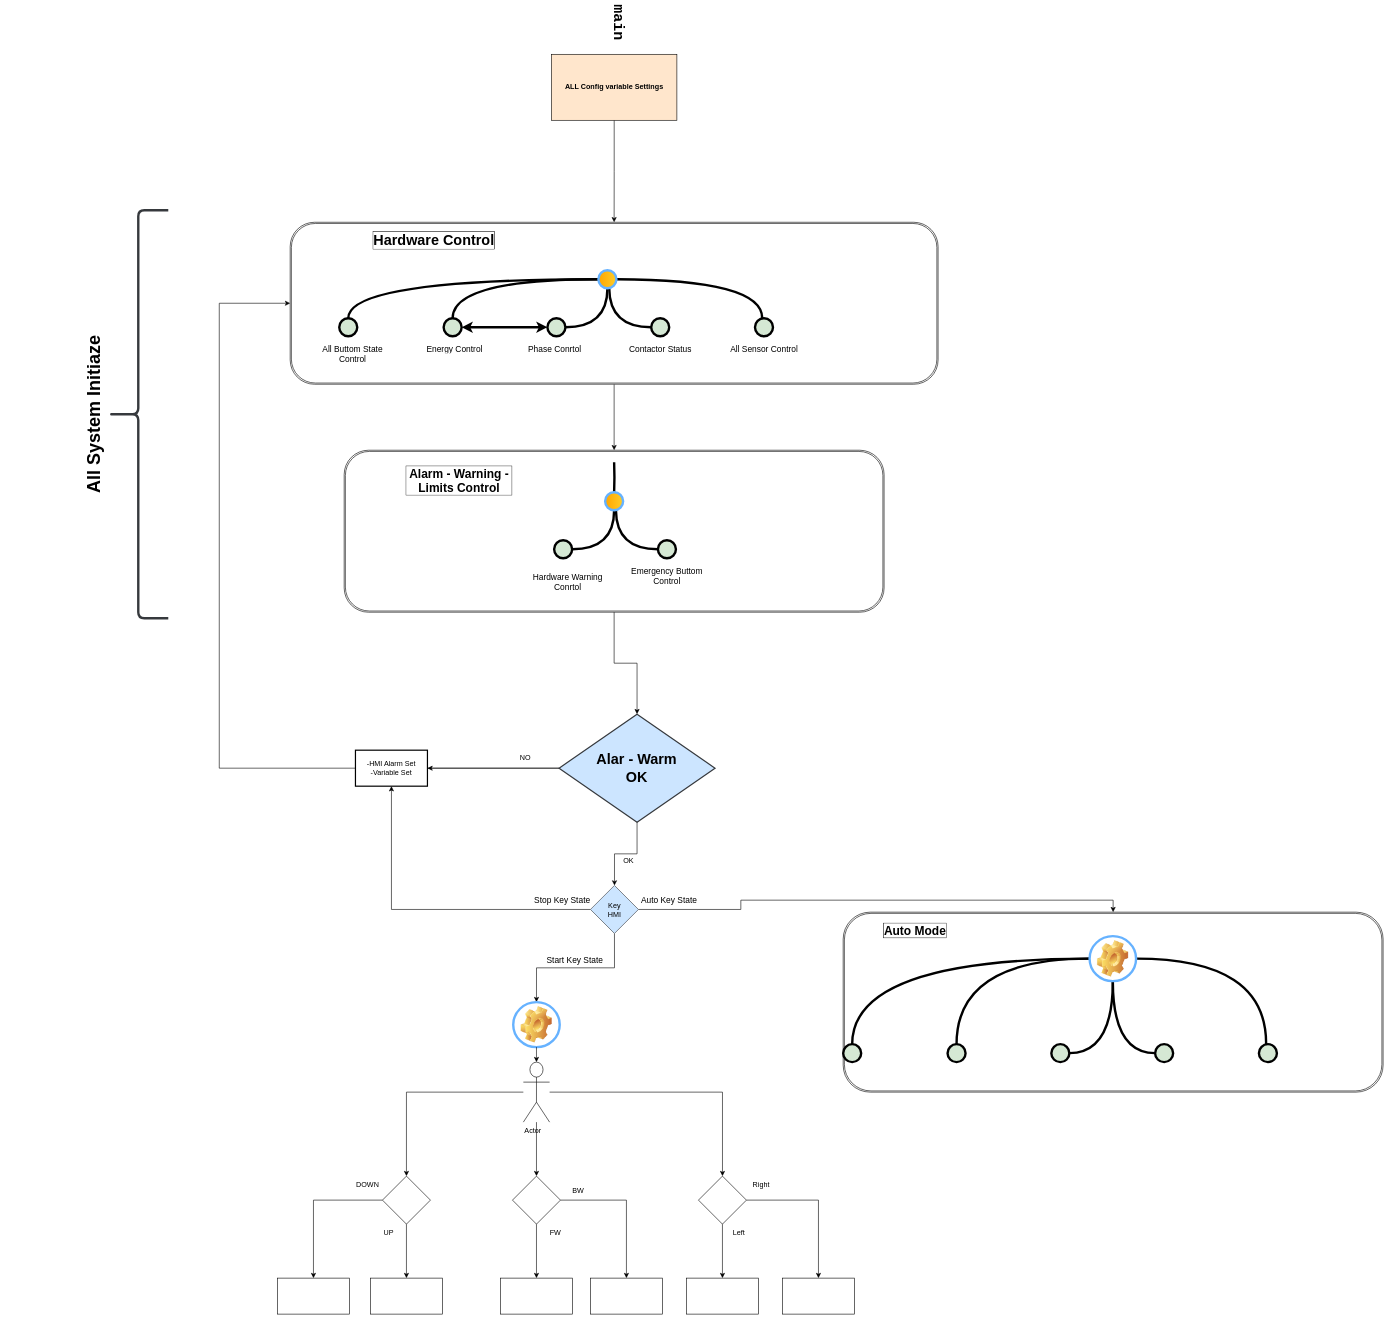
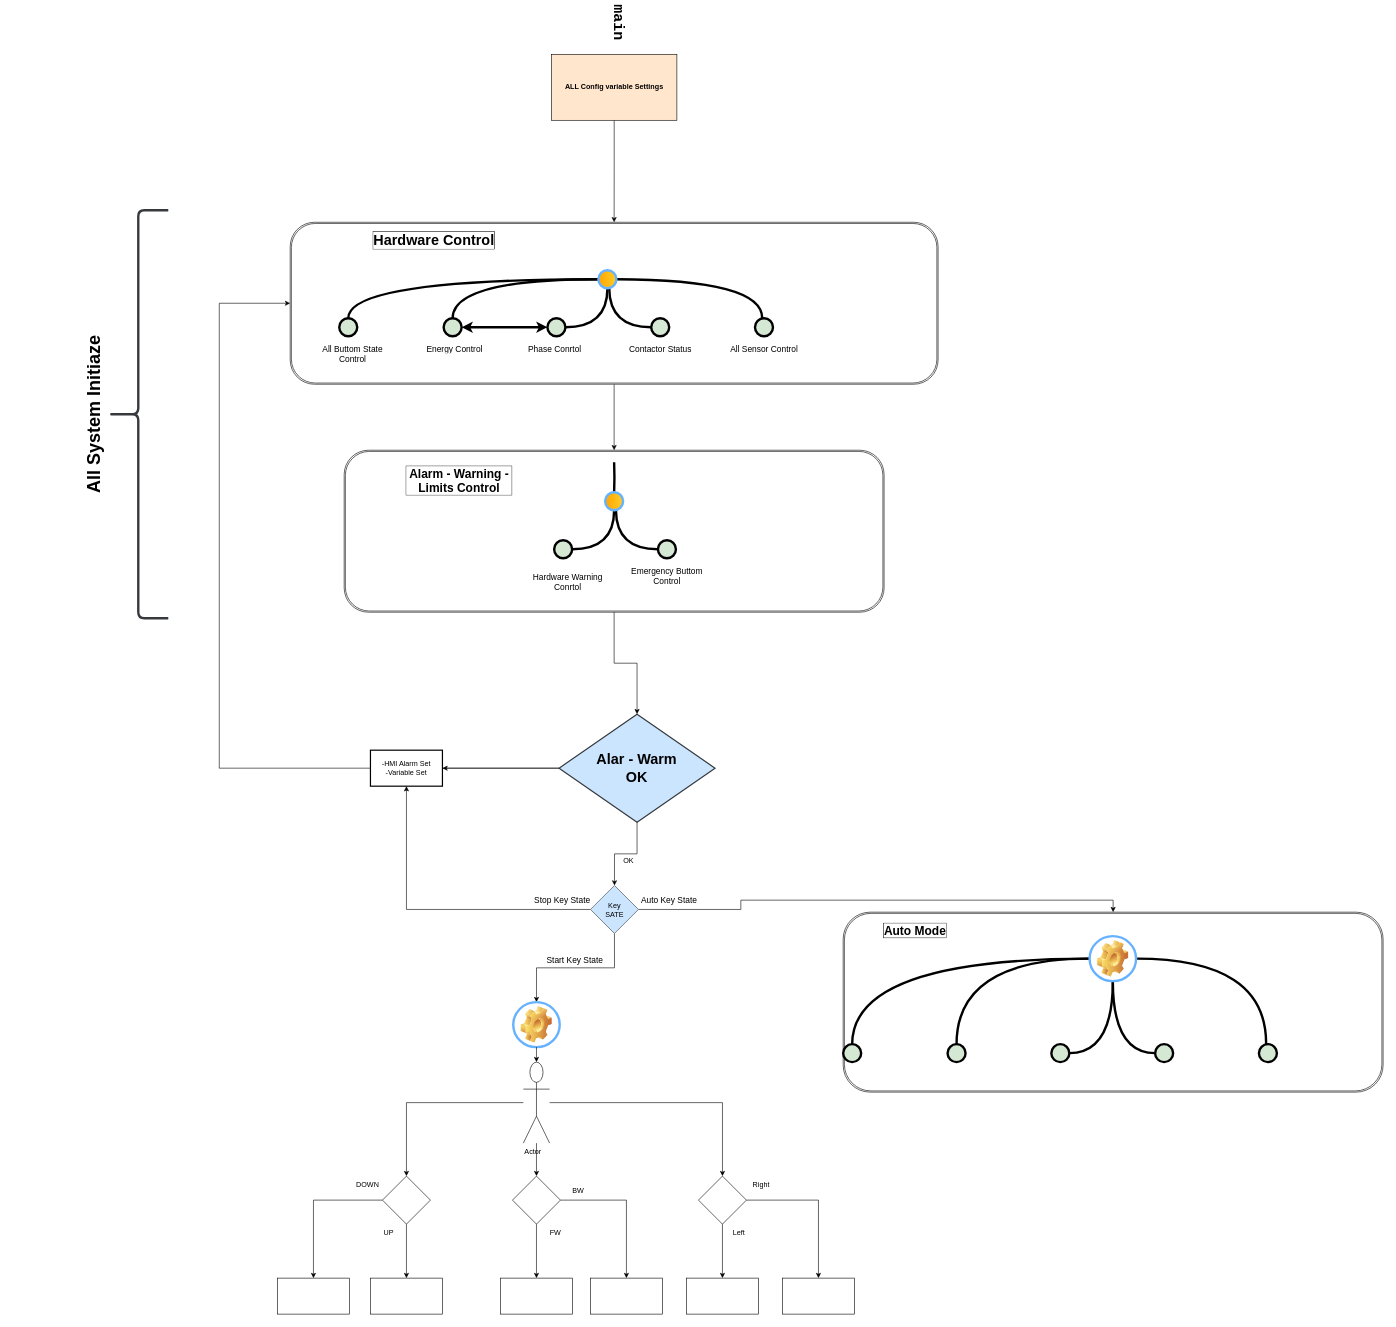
(525, 758) -> none
(392, 768) -> (407, 768)
(615, 910) -> (615, 910)
(537, 1092) -> (537, 1103)
